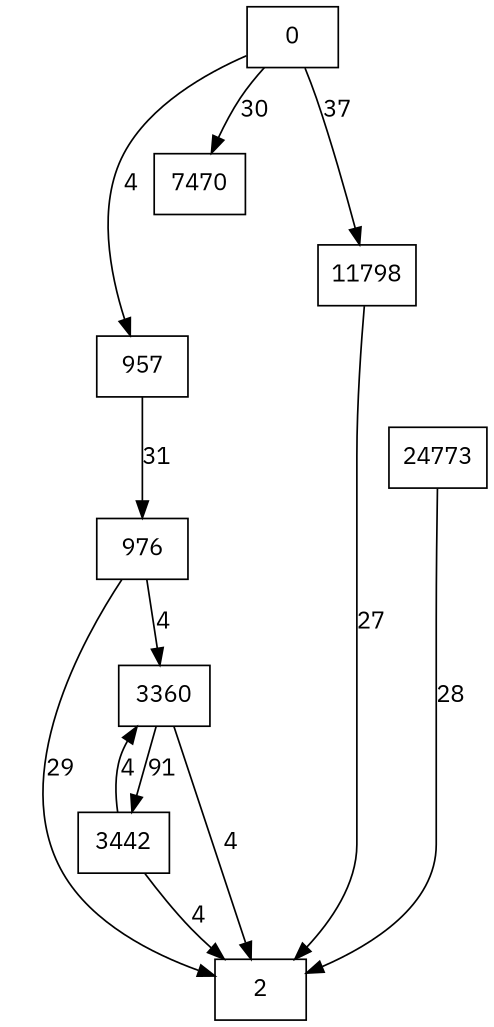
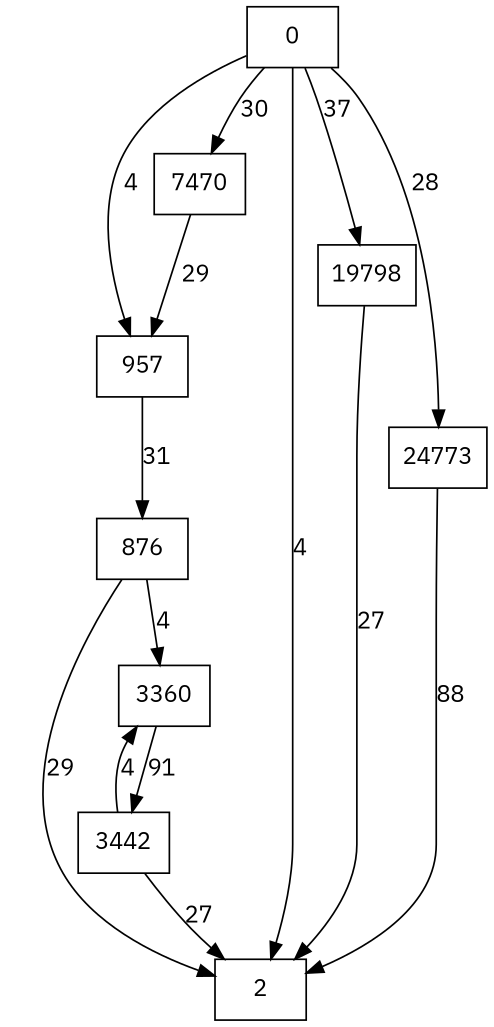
none -> (415, 228)
none -> (174, 267)
(367, 275) -> (367, 275)
(142, 549) -> (142, 549)
(451, 696) -> (451, 696)
(210, 835) -> (293, 506)
(199, 916) -> (199, 916)
